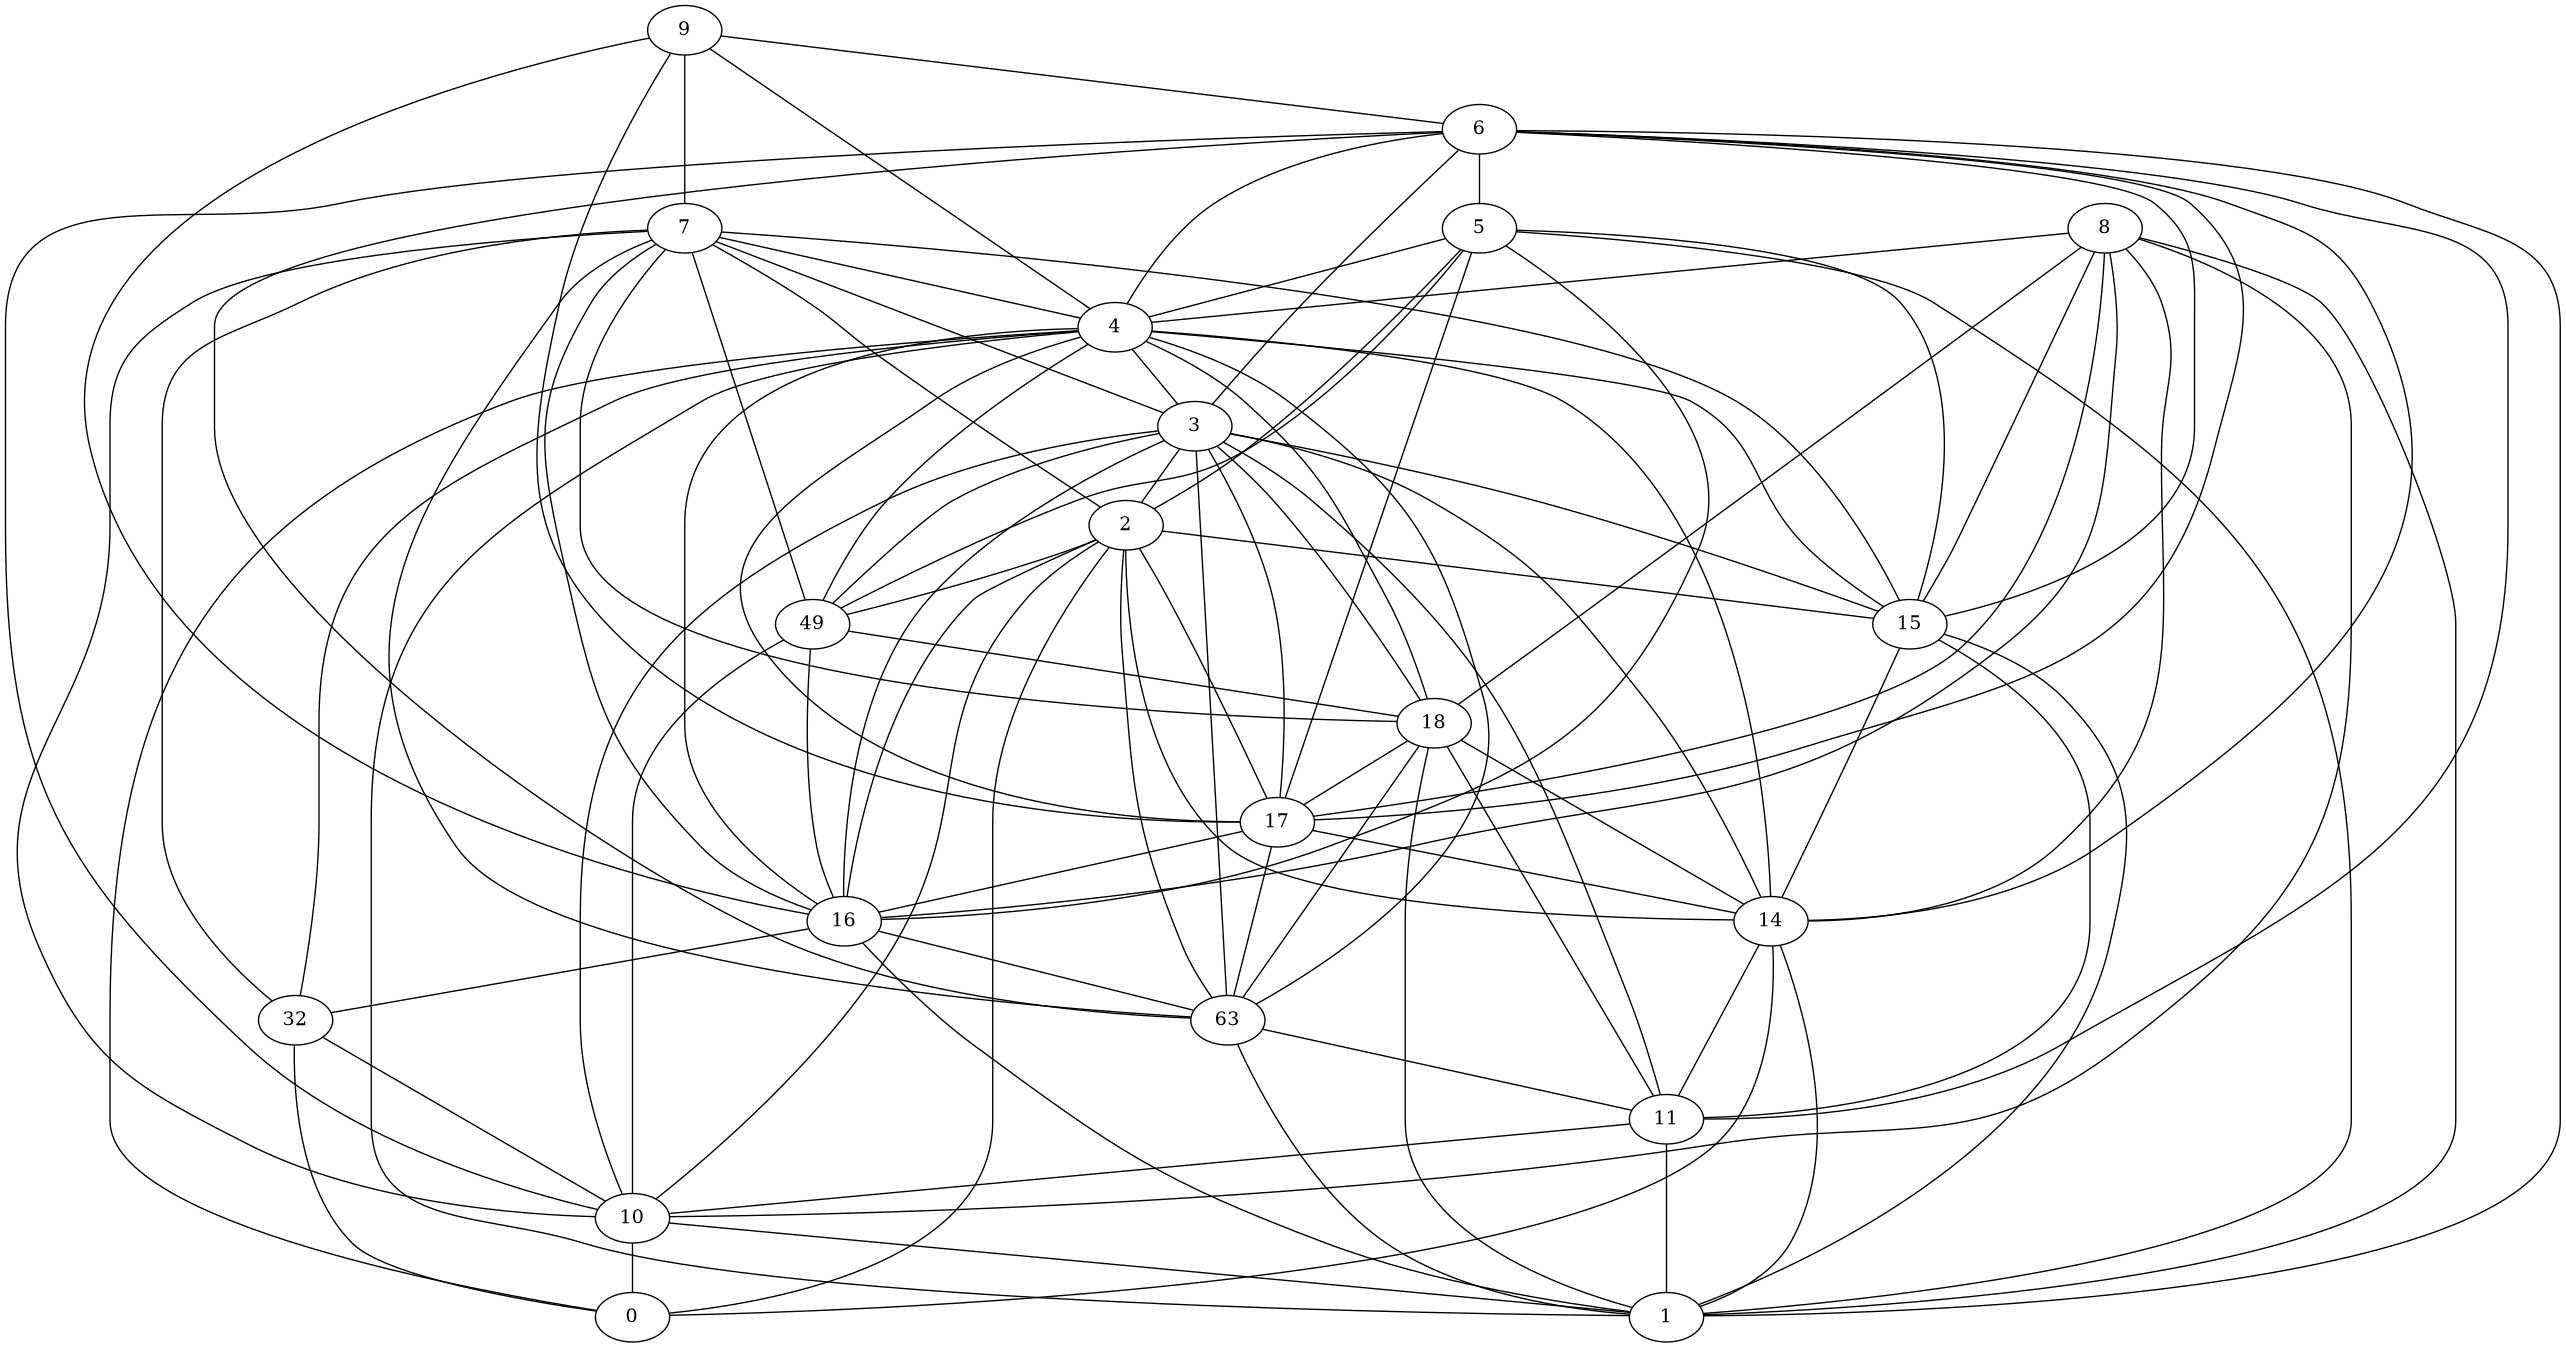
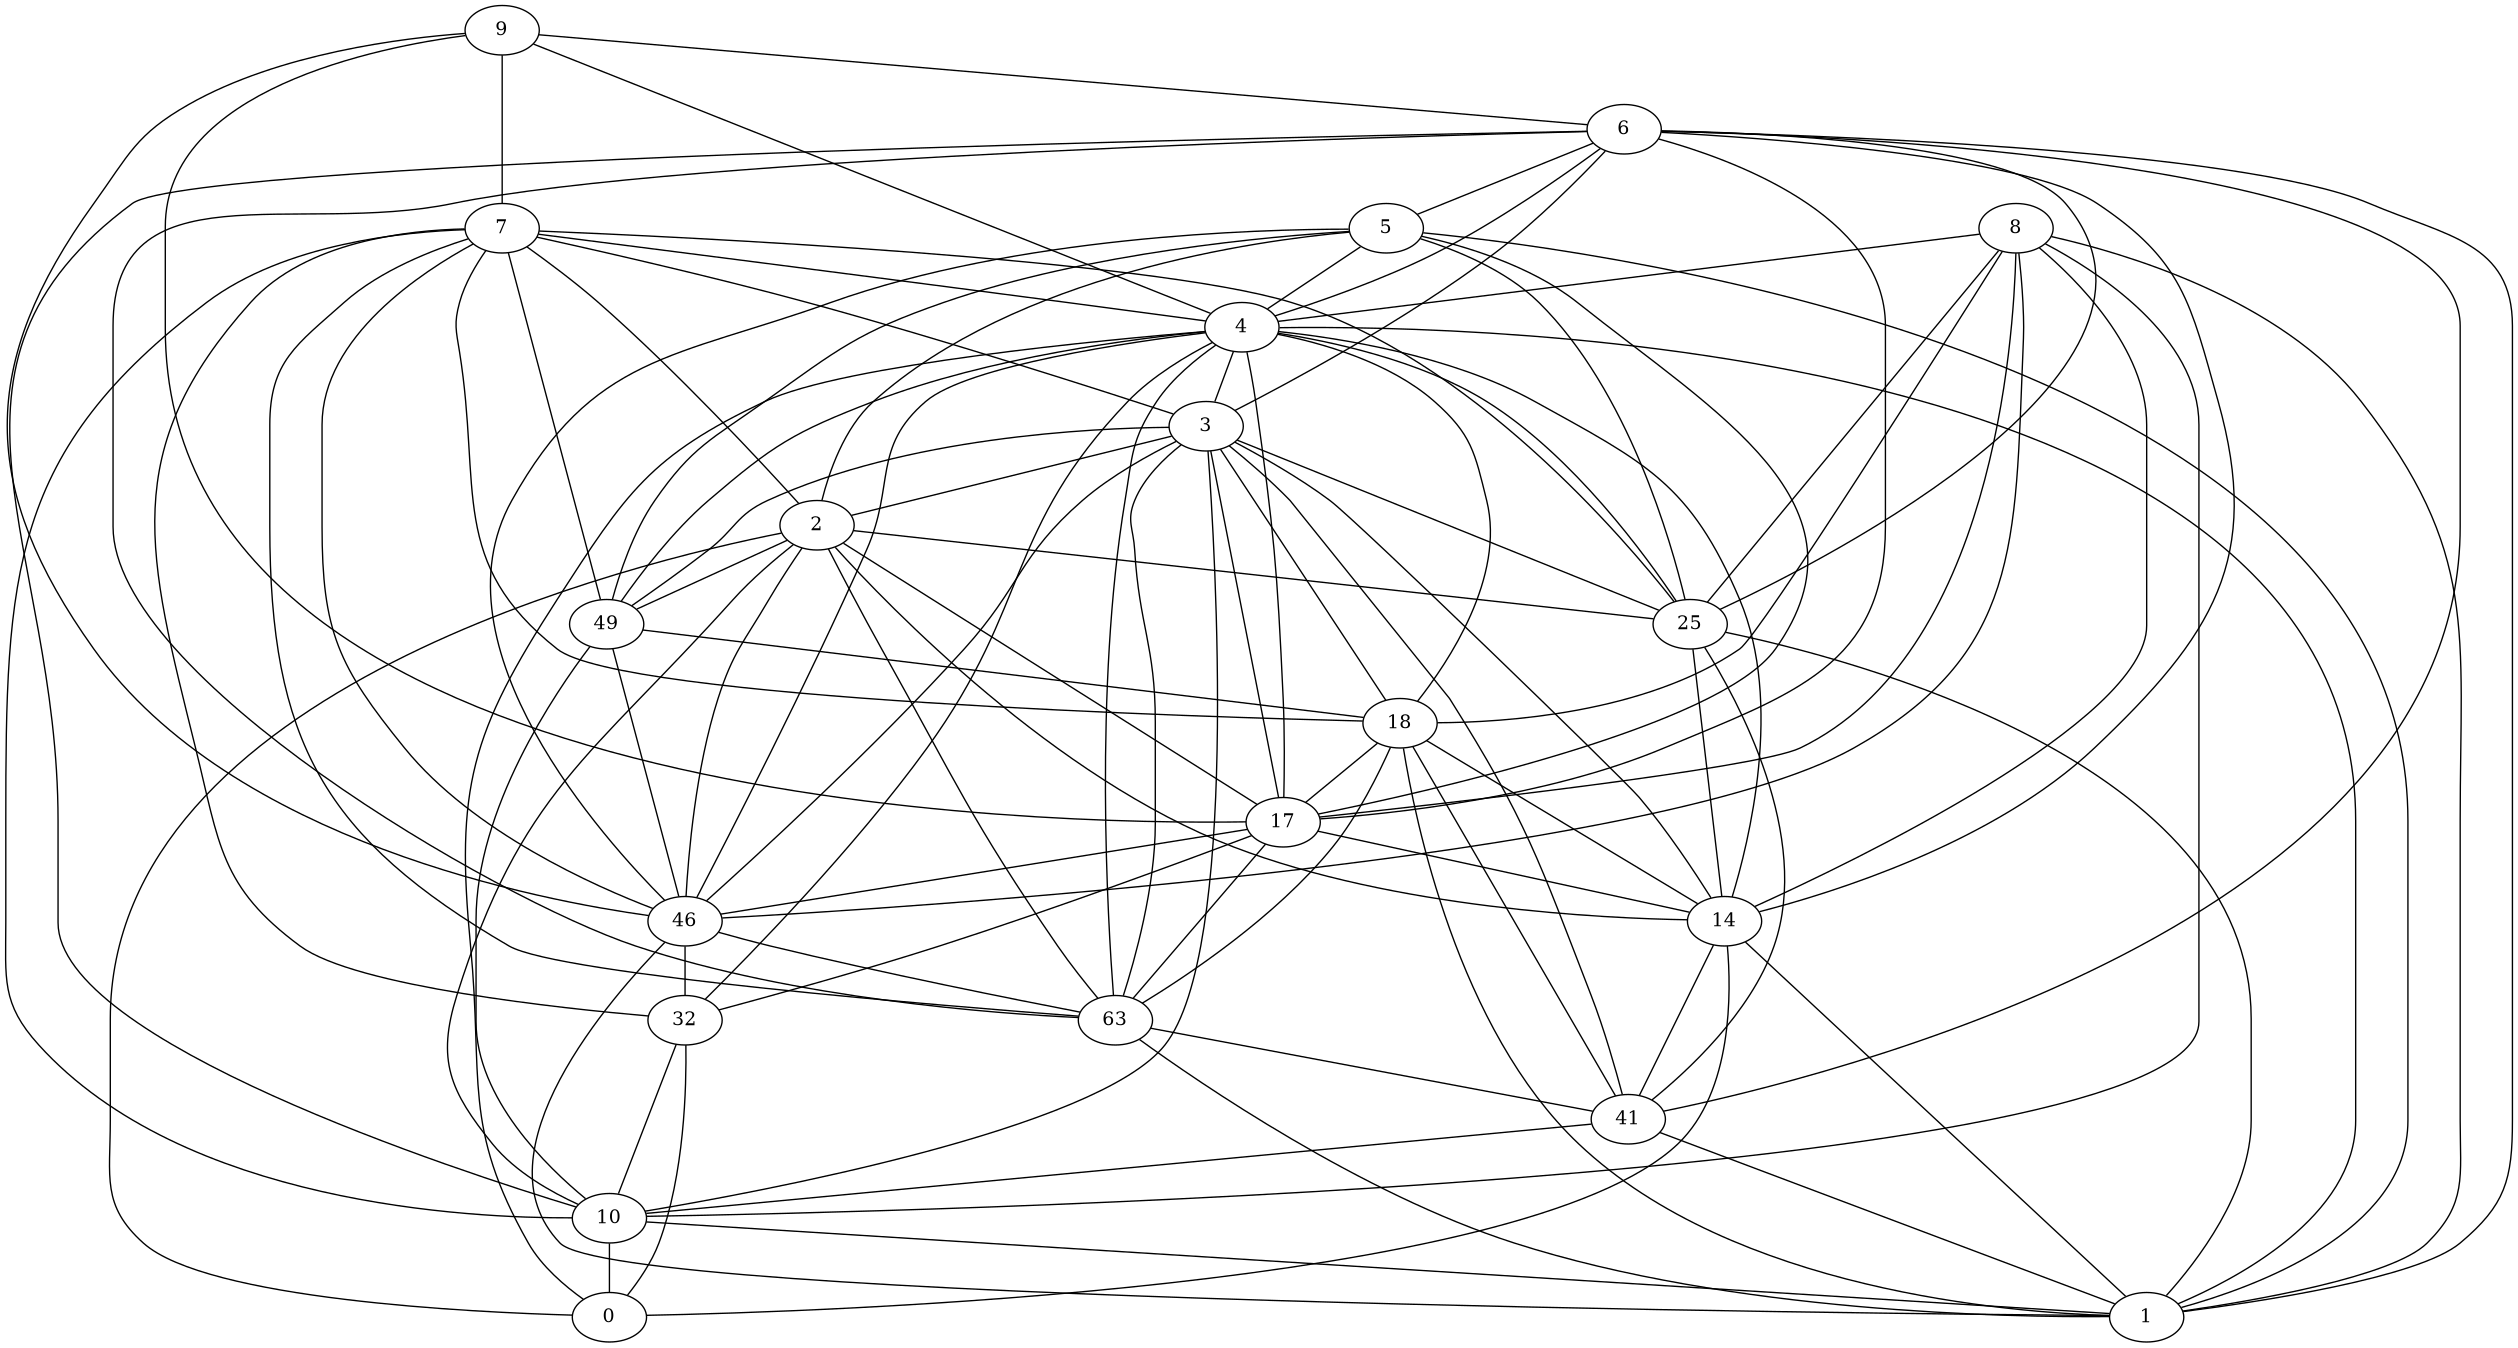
(1910, 624) -> (1690, 624)
(844, 921) -> (685, 921)
none -> (988, 930)
(1666, 1119) -> (1628, 1119)
